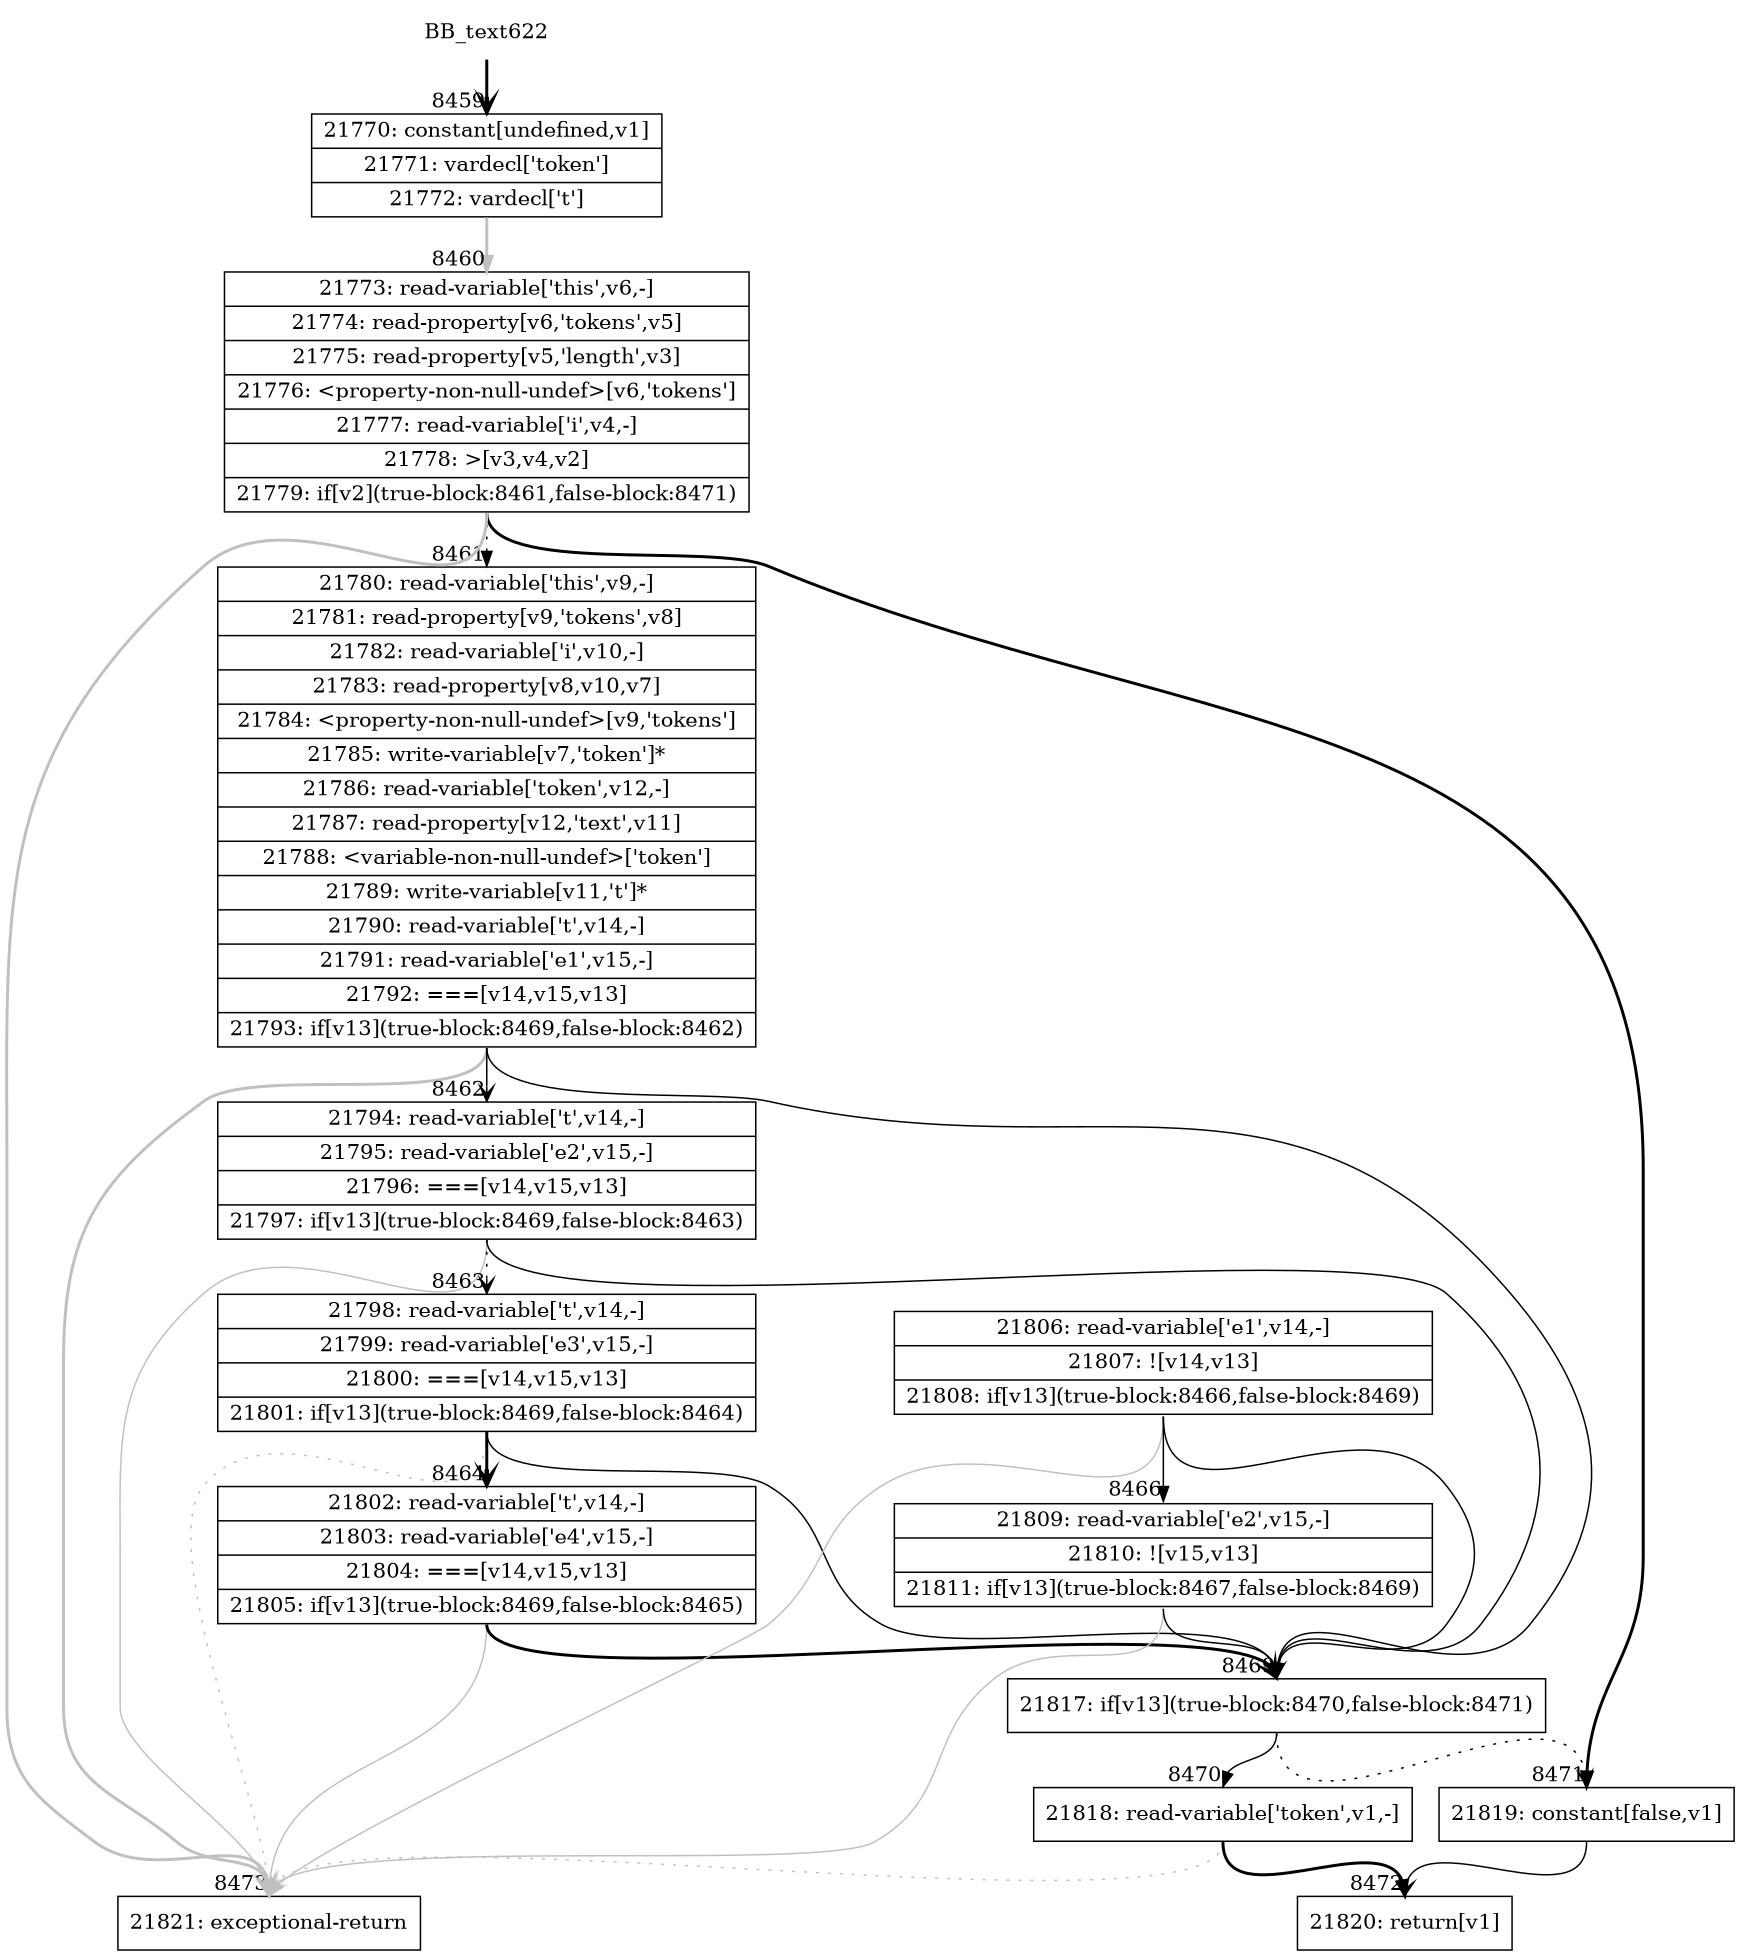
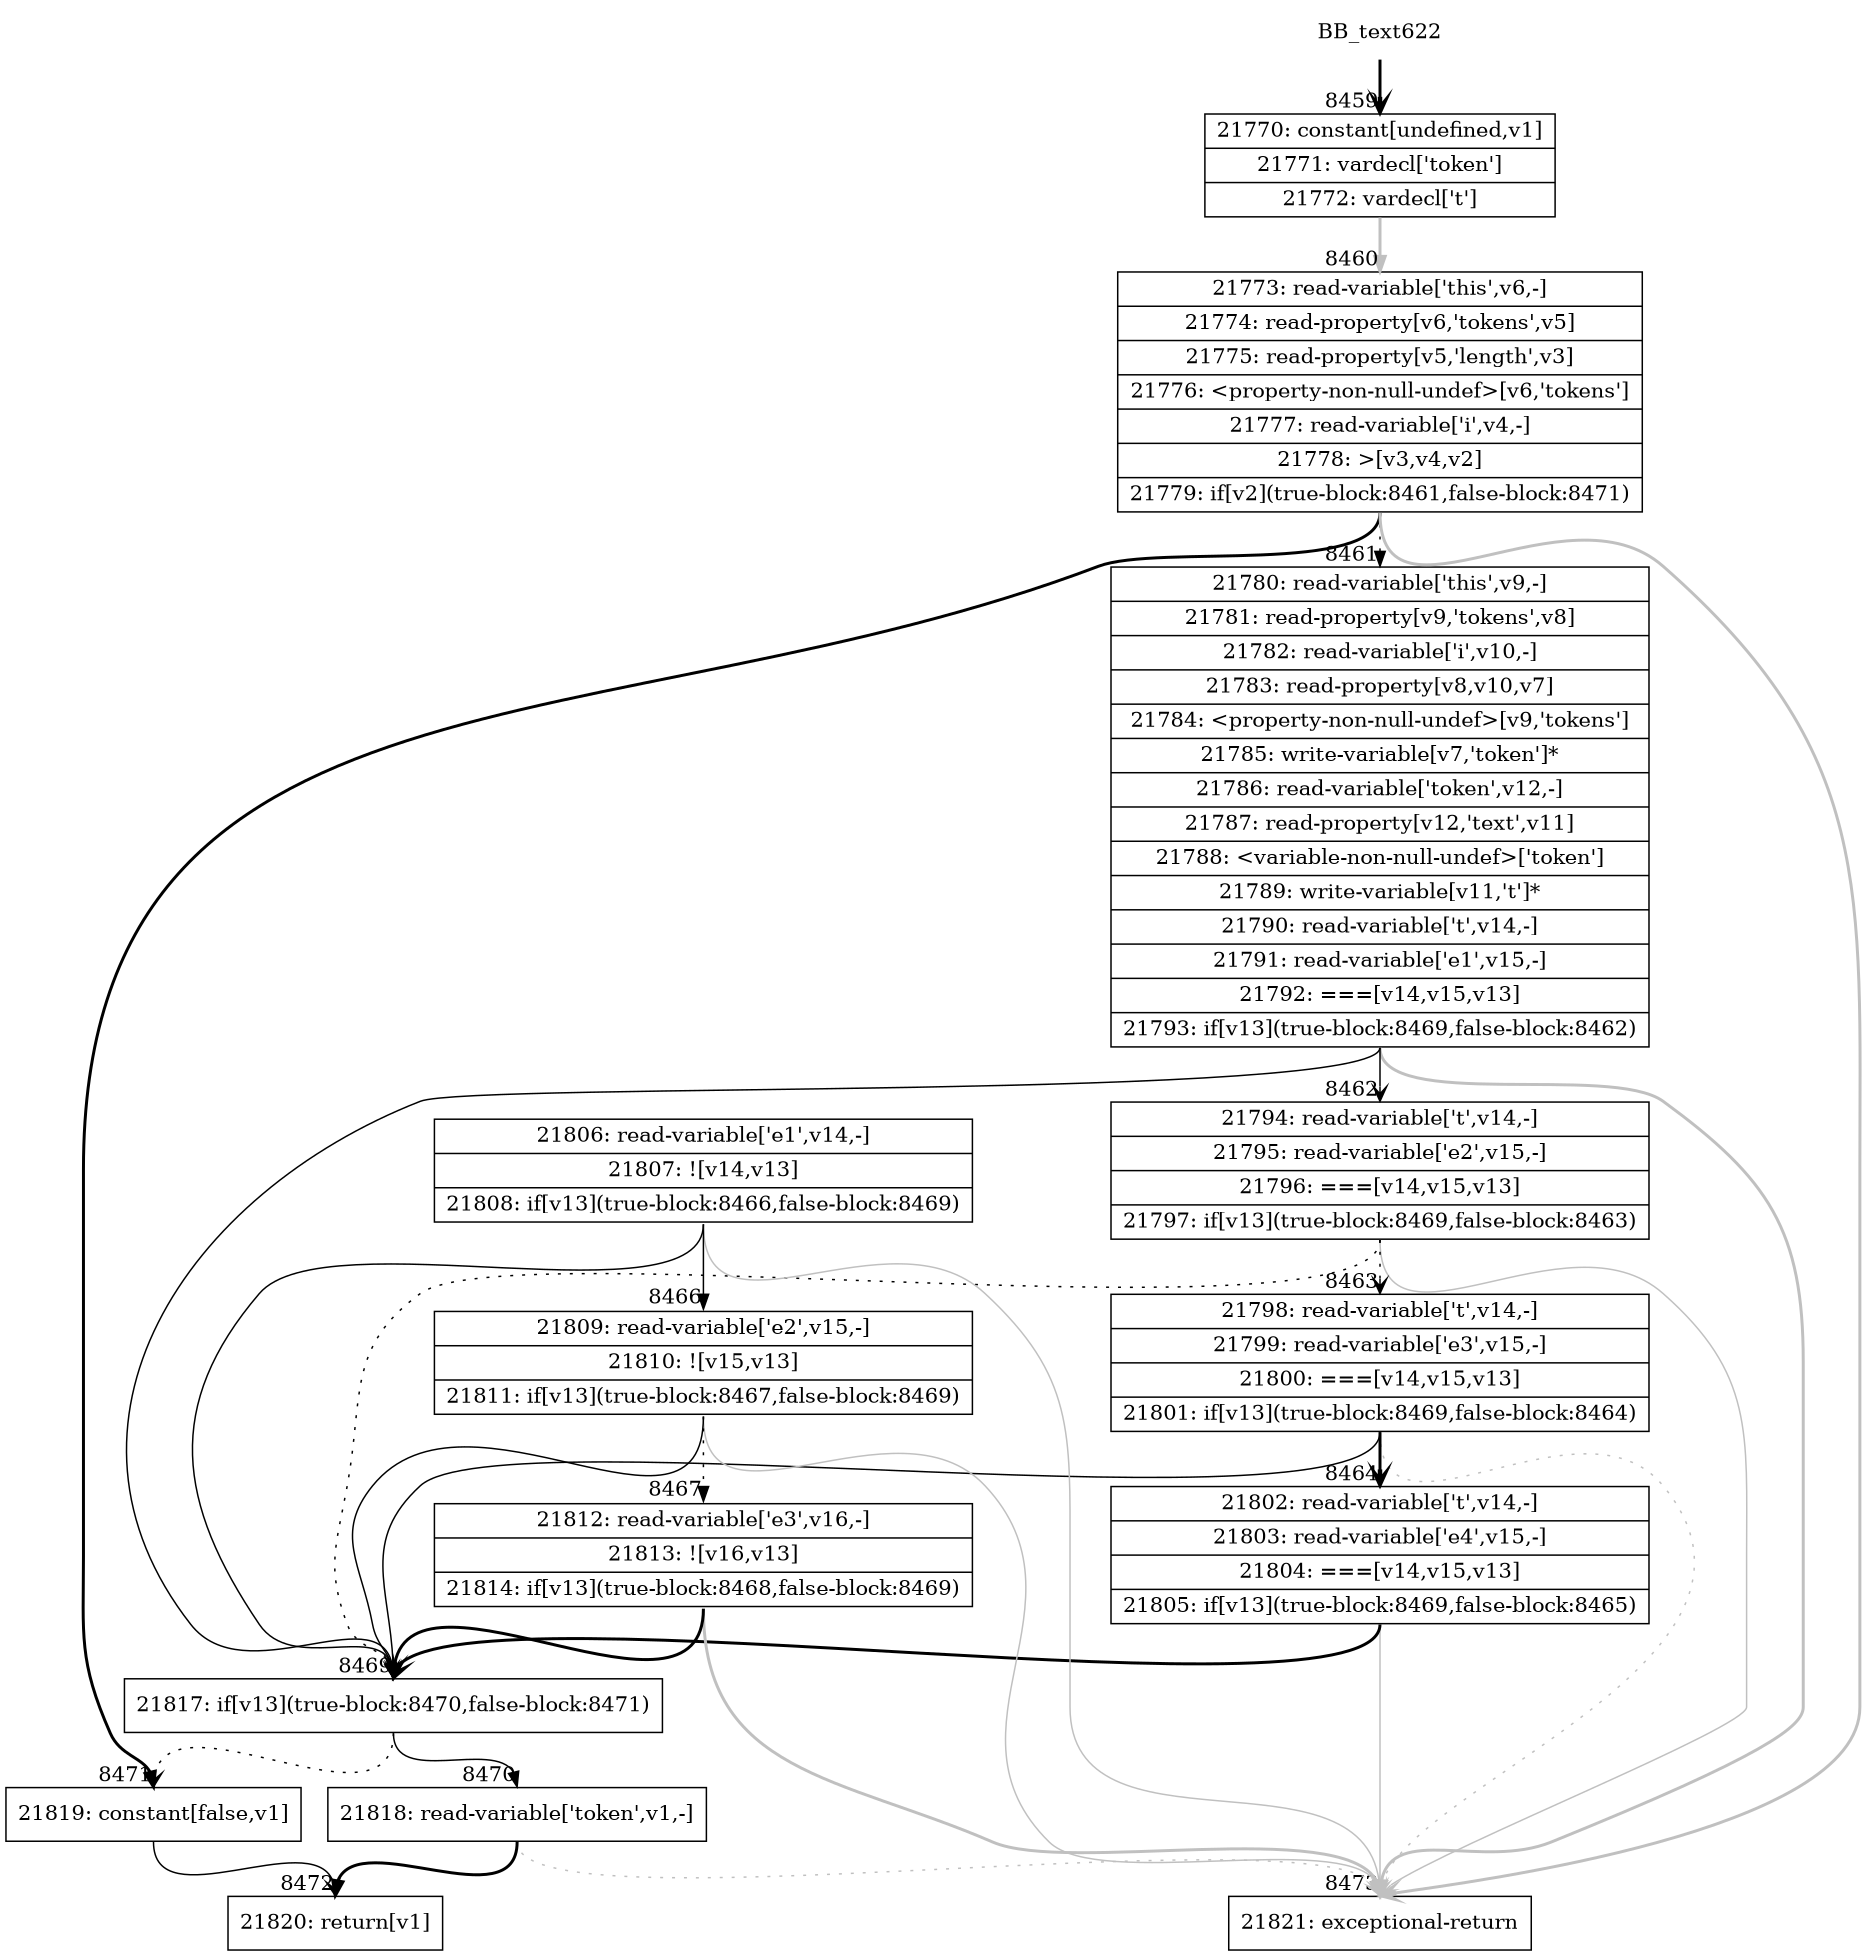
(1260, 1270) -> (663, 1275)
(64, 1372) -> (1803, 1467)
none -> (703, 1555)
